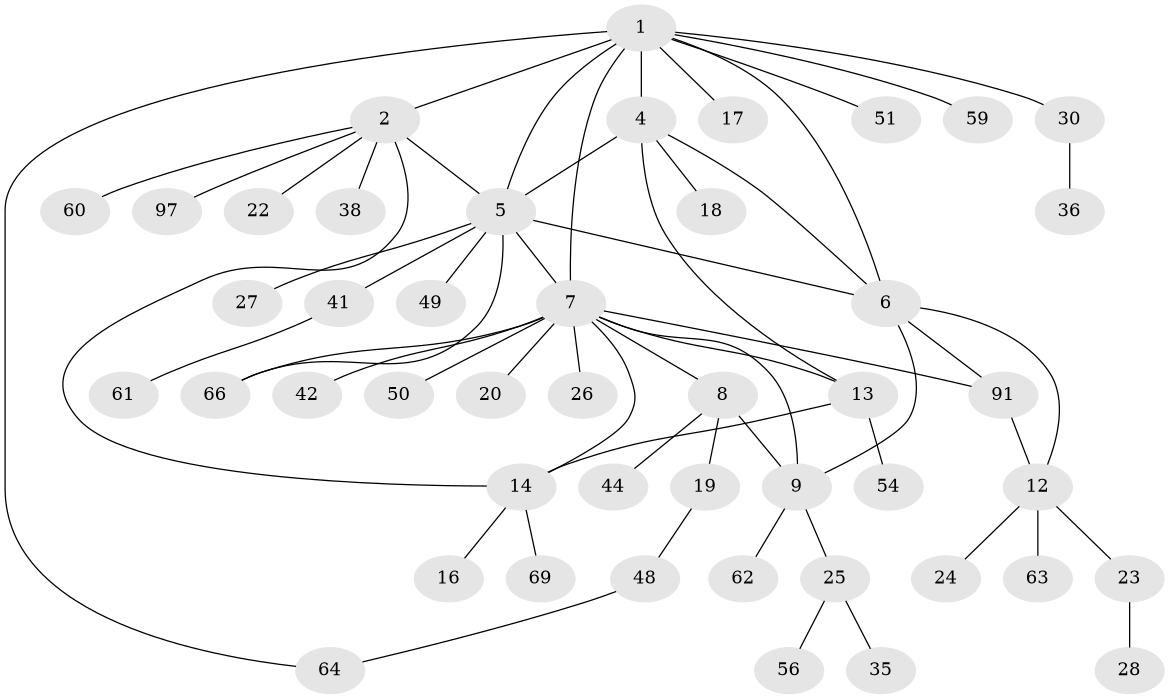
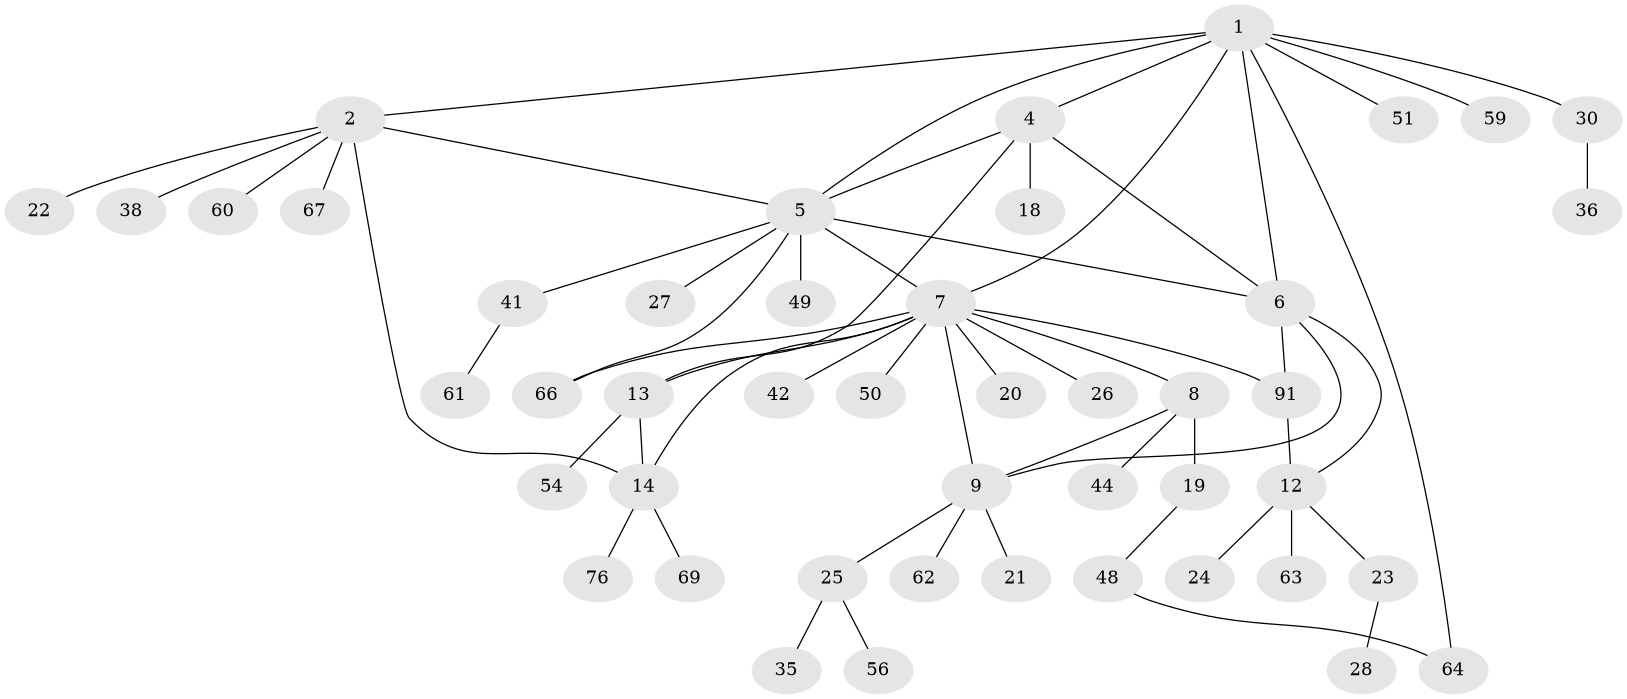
(733, 120) -> none
(167, 212) -> (315, 212)
(449, 579) -> (598, 579)
none -> (1016, 579)
